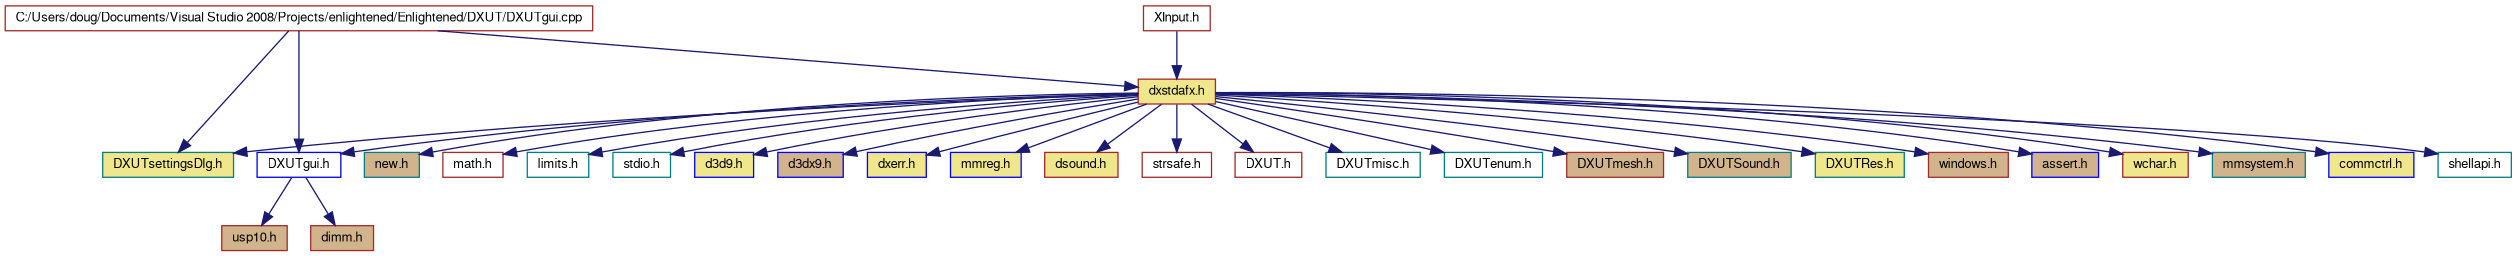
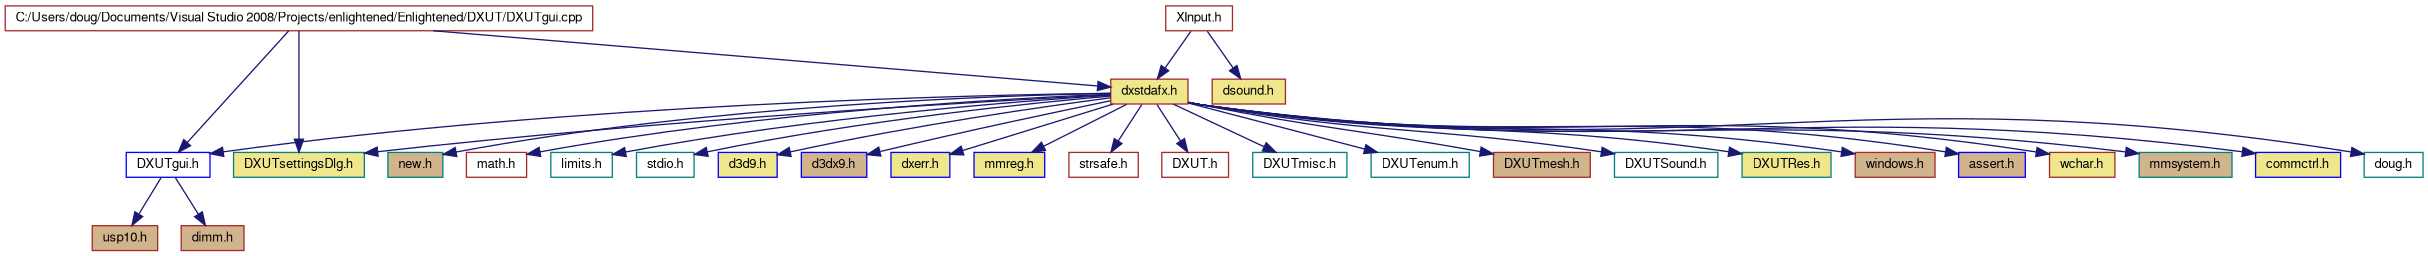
(1135, 124) -> (1220, 50)
(1739, 165) -> (1666, 165)
(2475, 165) -> (2394, 165)
